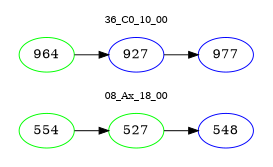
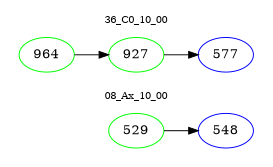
(136, 55) -> (136, 55)
(226, 55) -> (226, 55)
(136, 97) -> (136, 97)
(47, 131) -> none
(136, 131) -> (136, 131)
